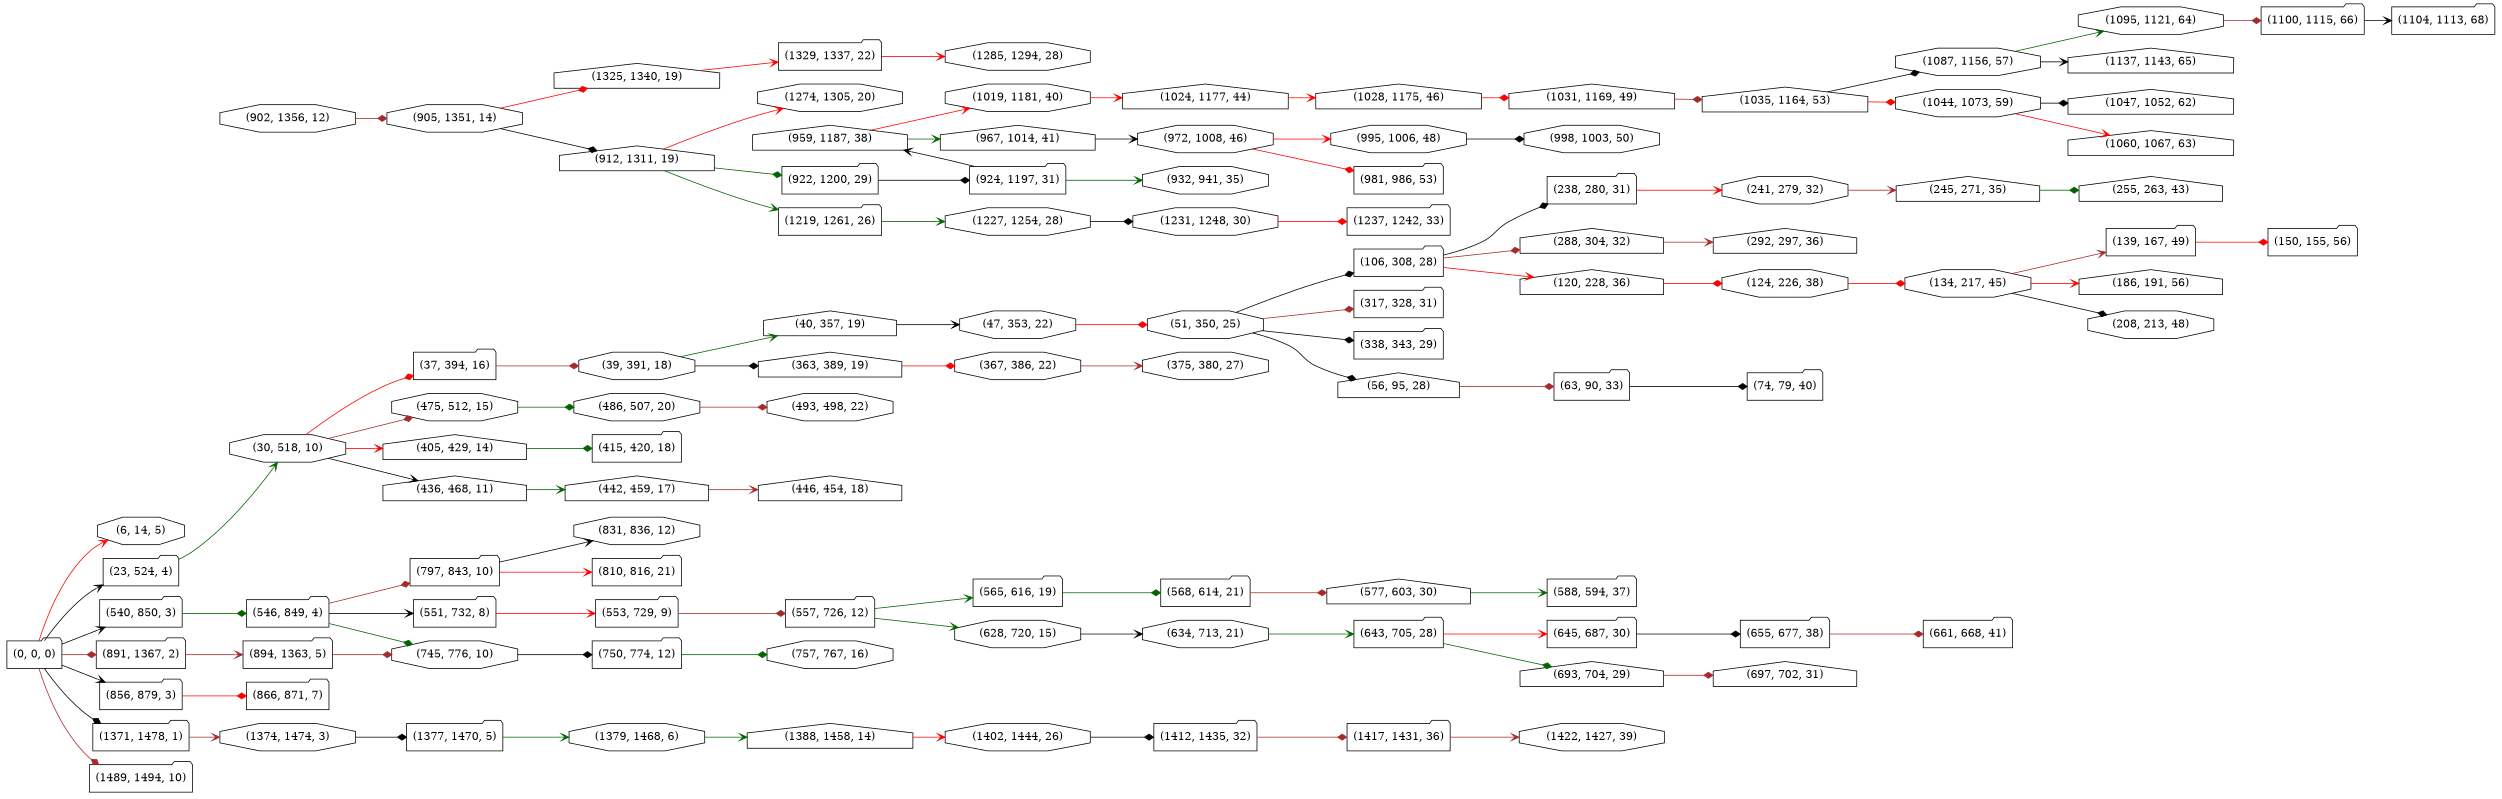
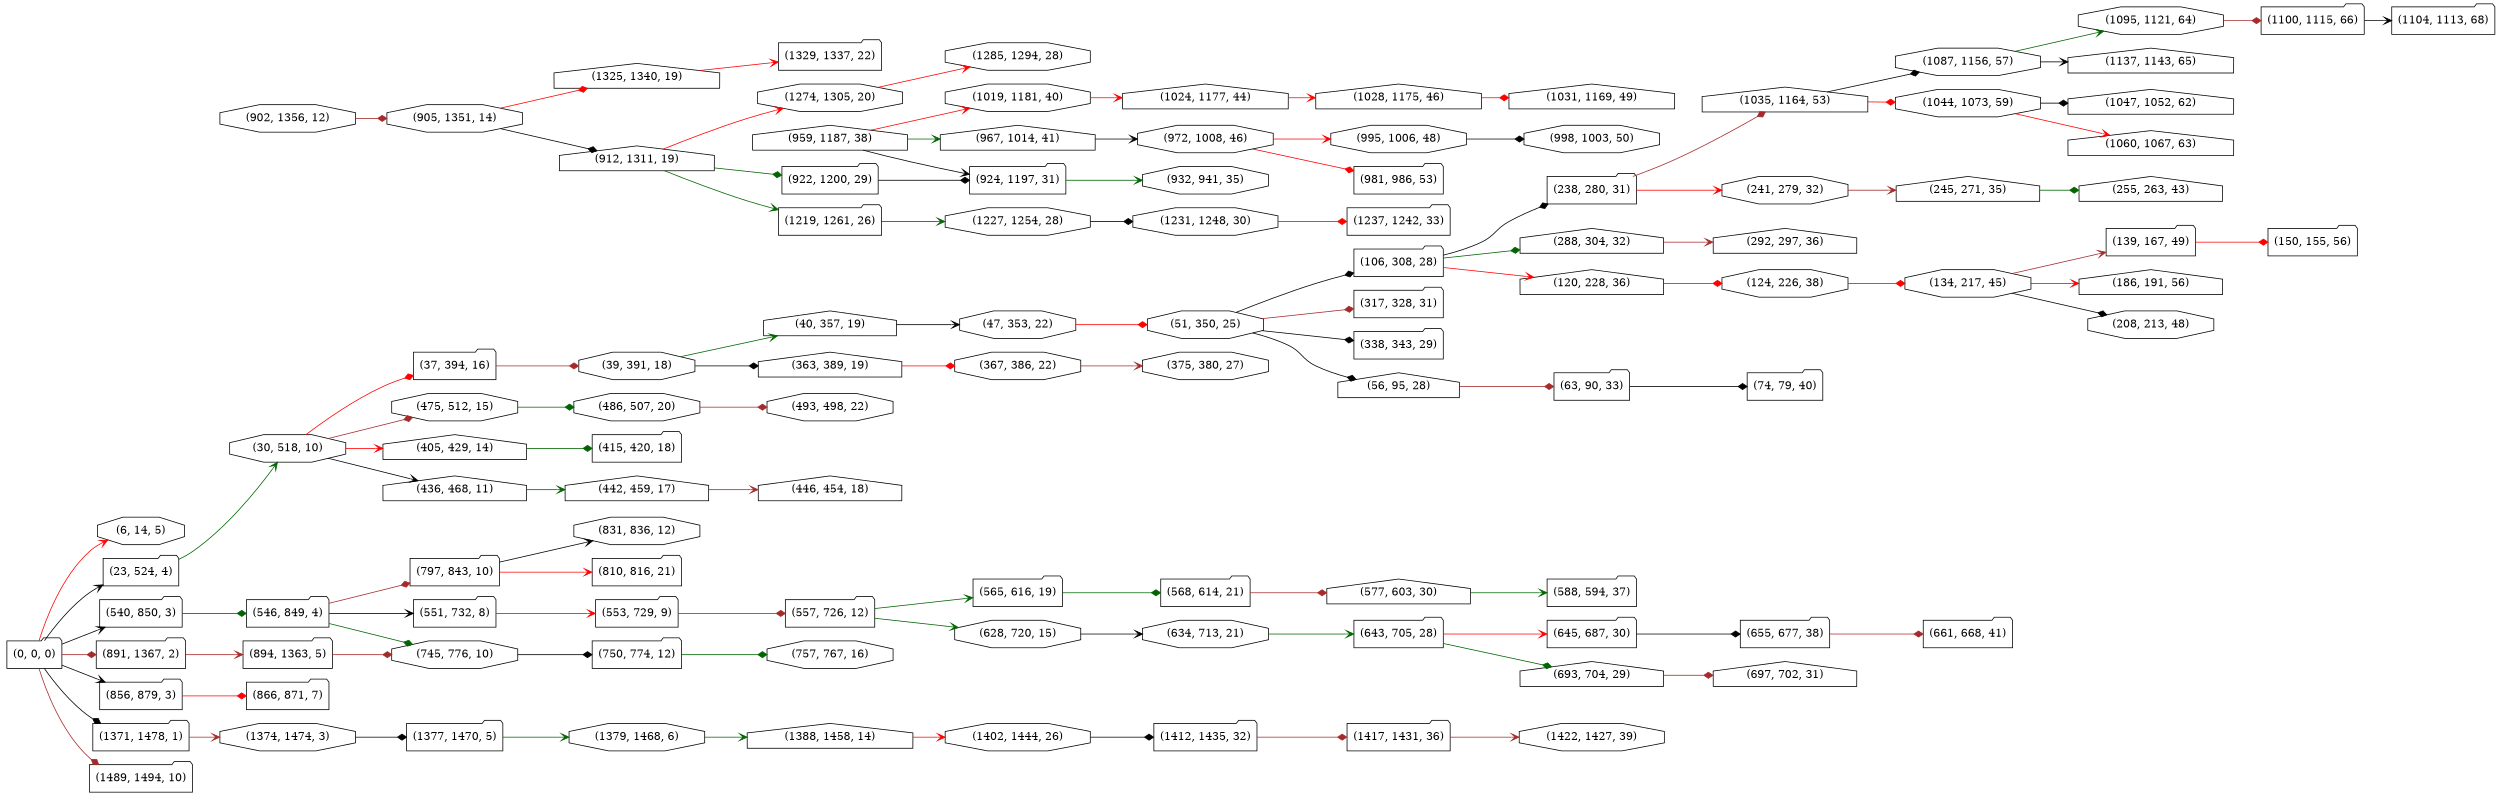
(909, 57) -> (920, 78)
(1684, 99) -> (1696, 149)
(943, 159) -> (912, 162)
(1477, 254) -> (1477, 254)
